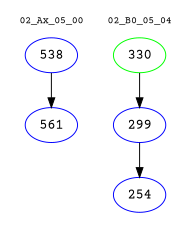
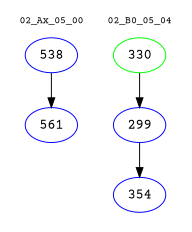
(140, 195) -> (140, 195)
